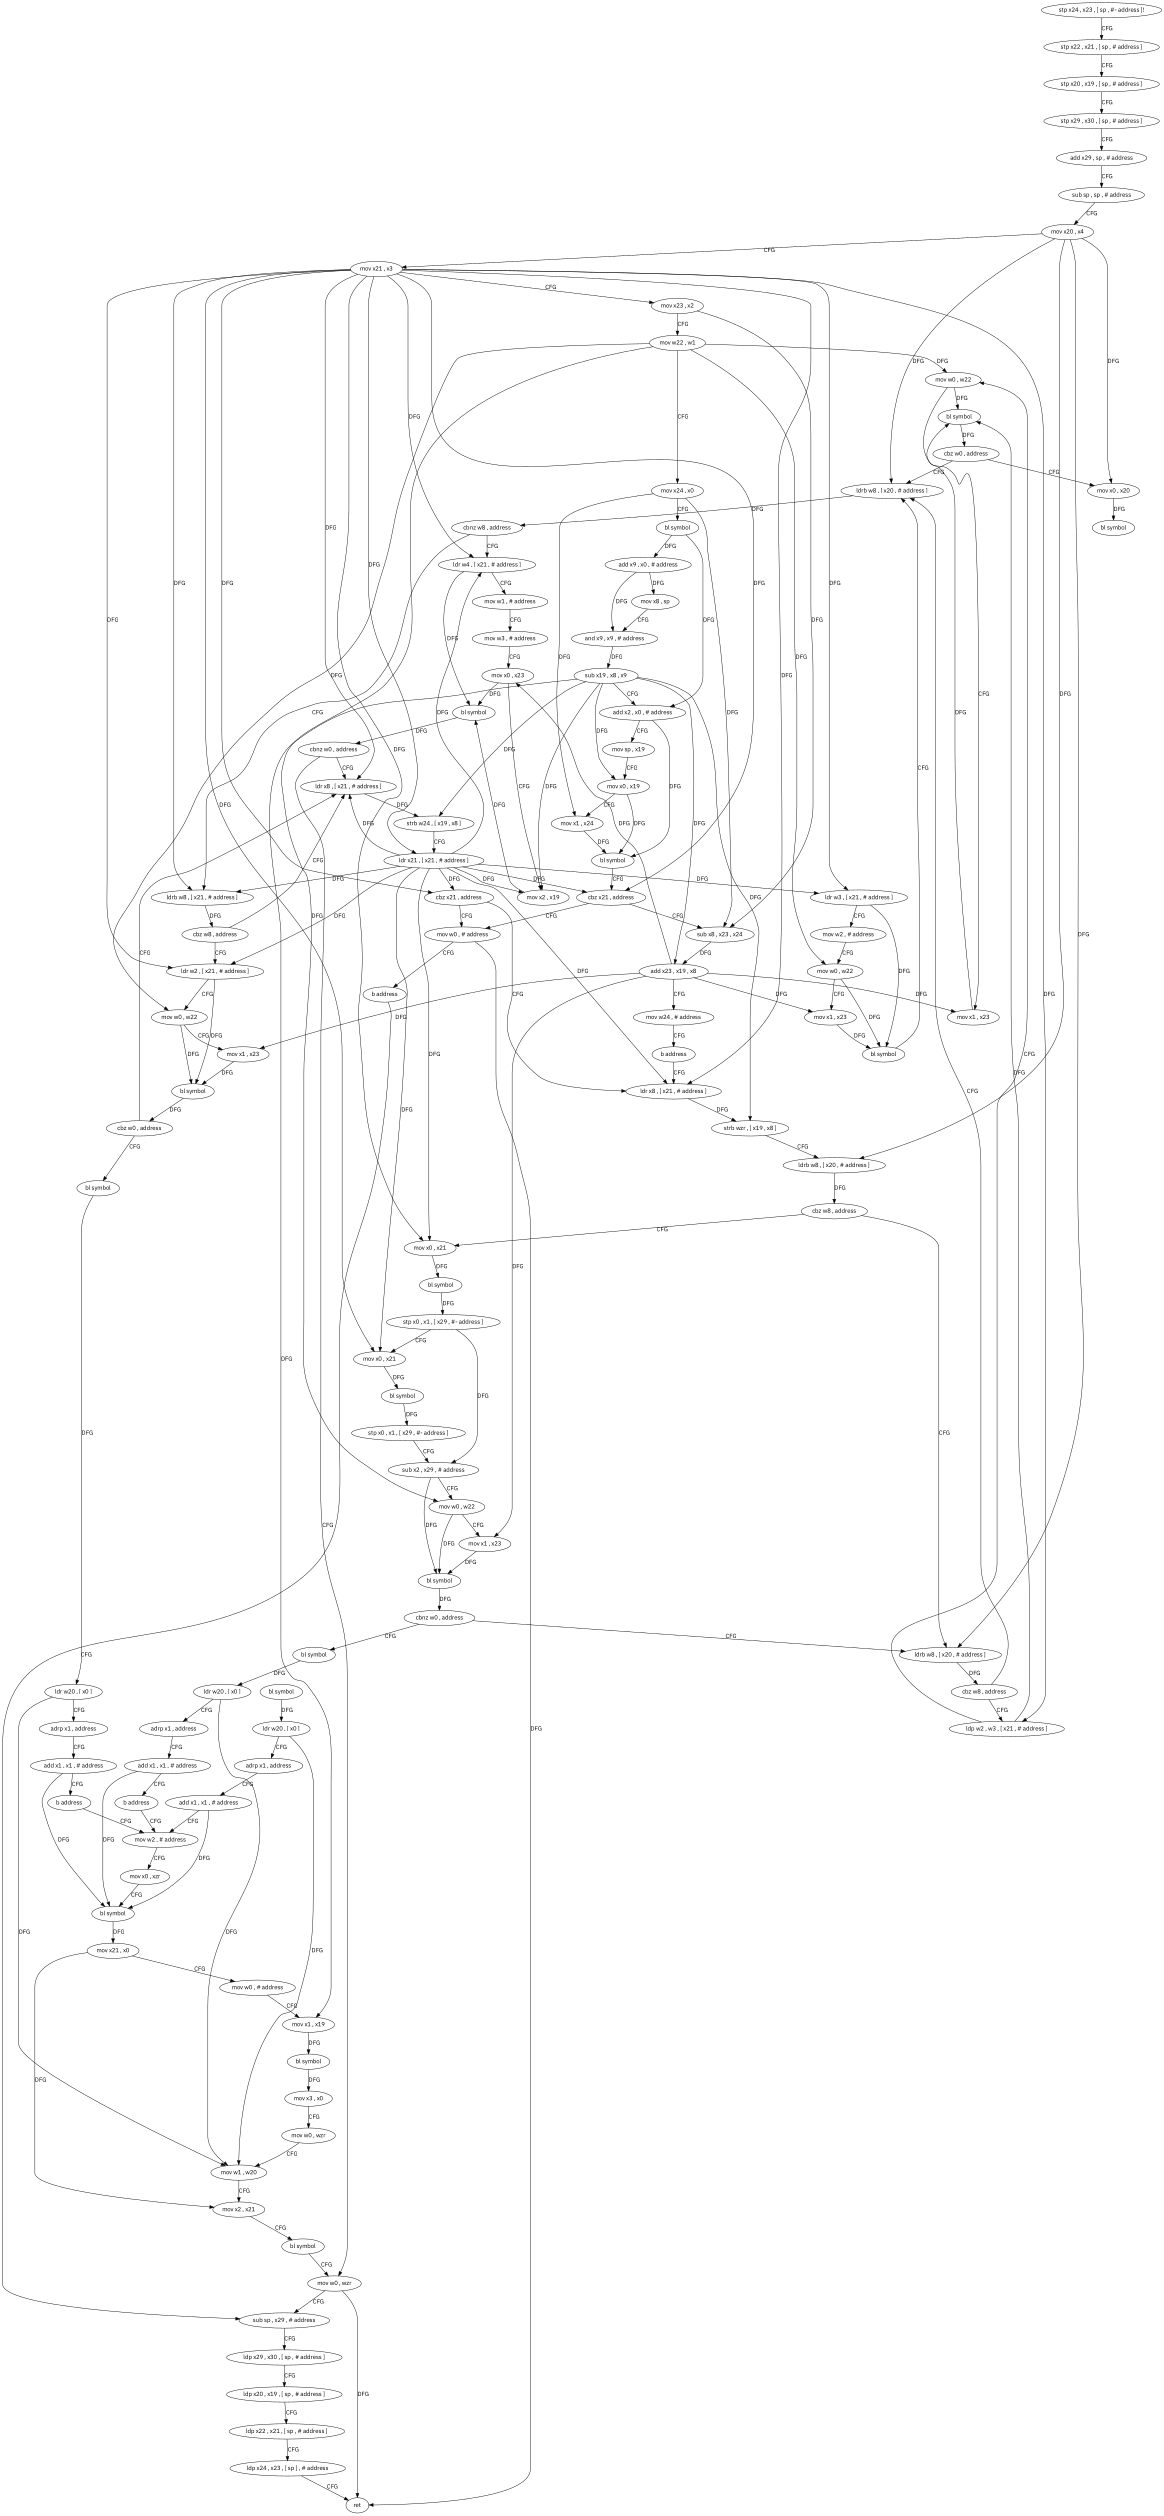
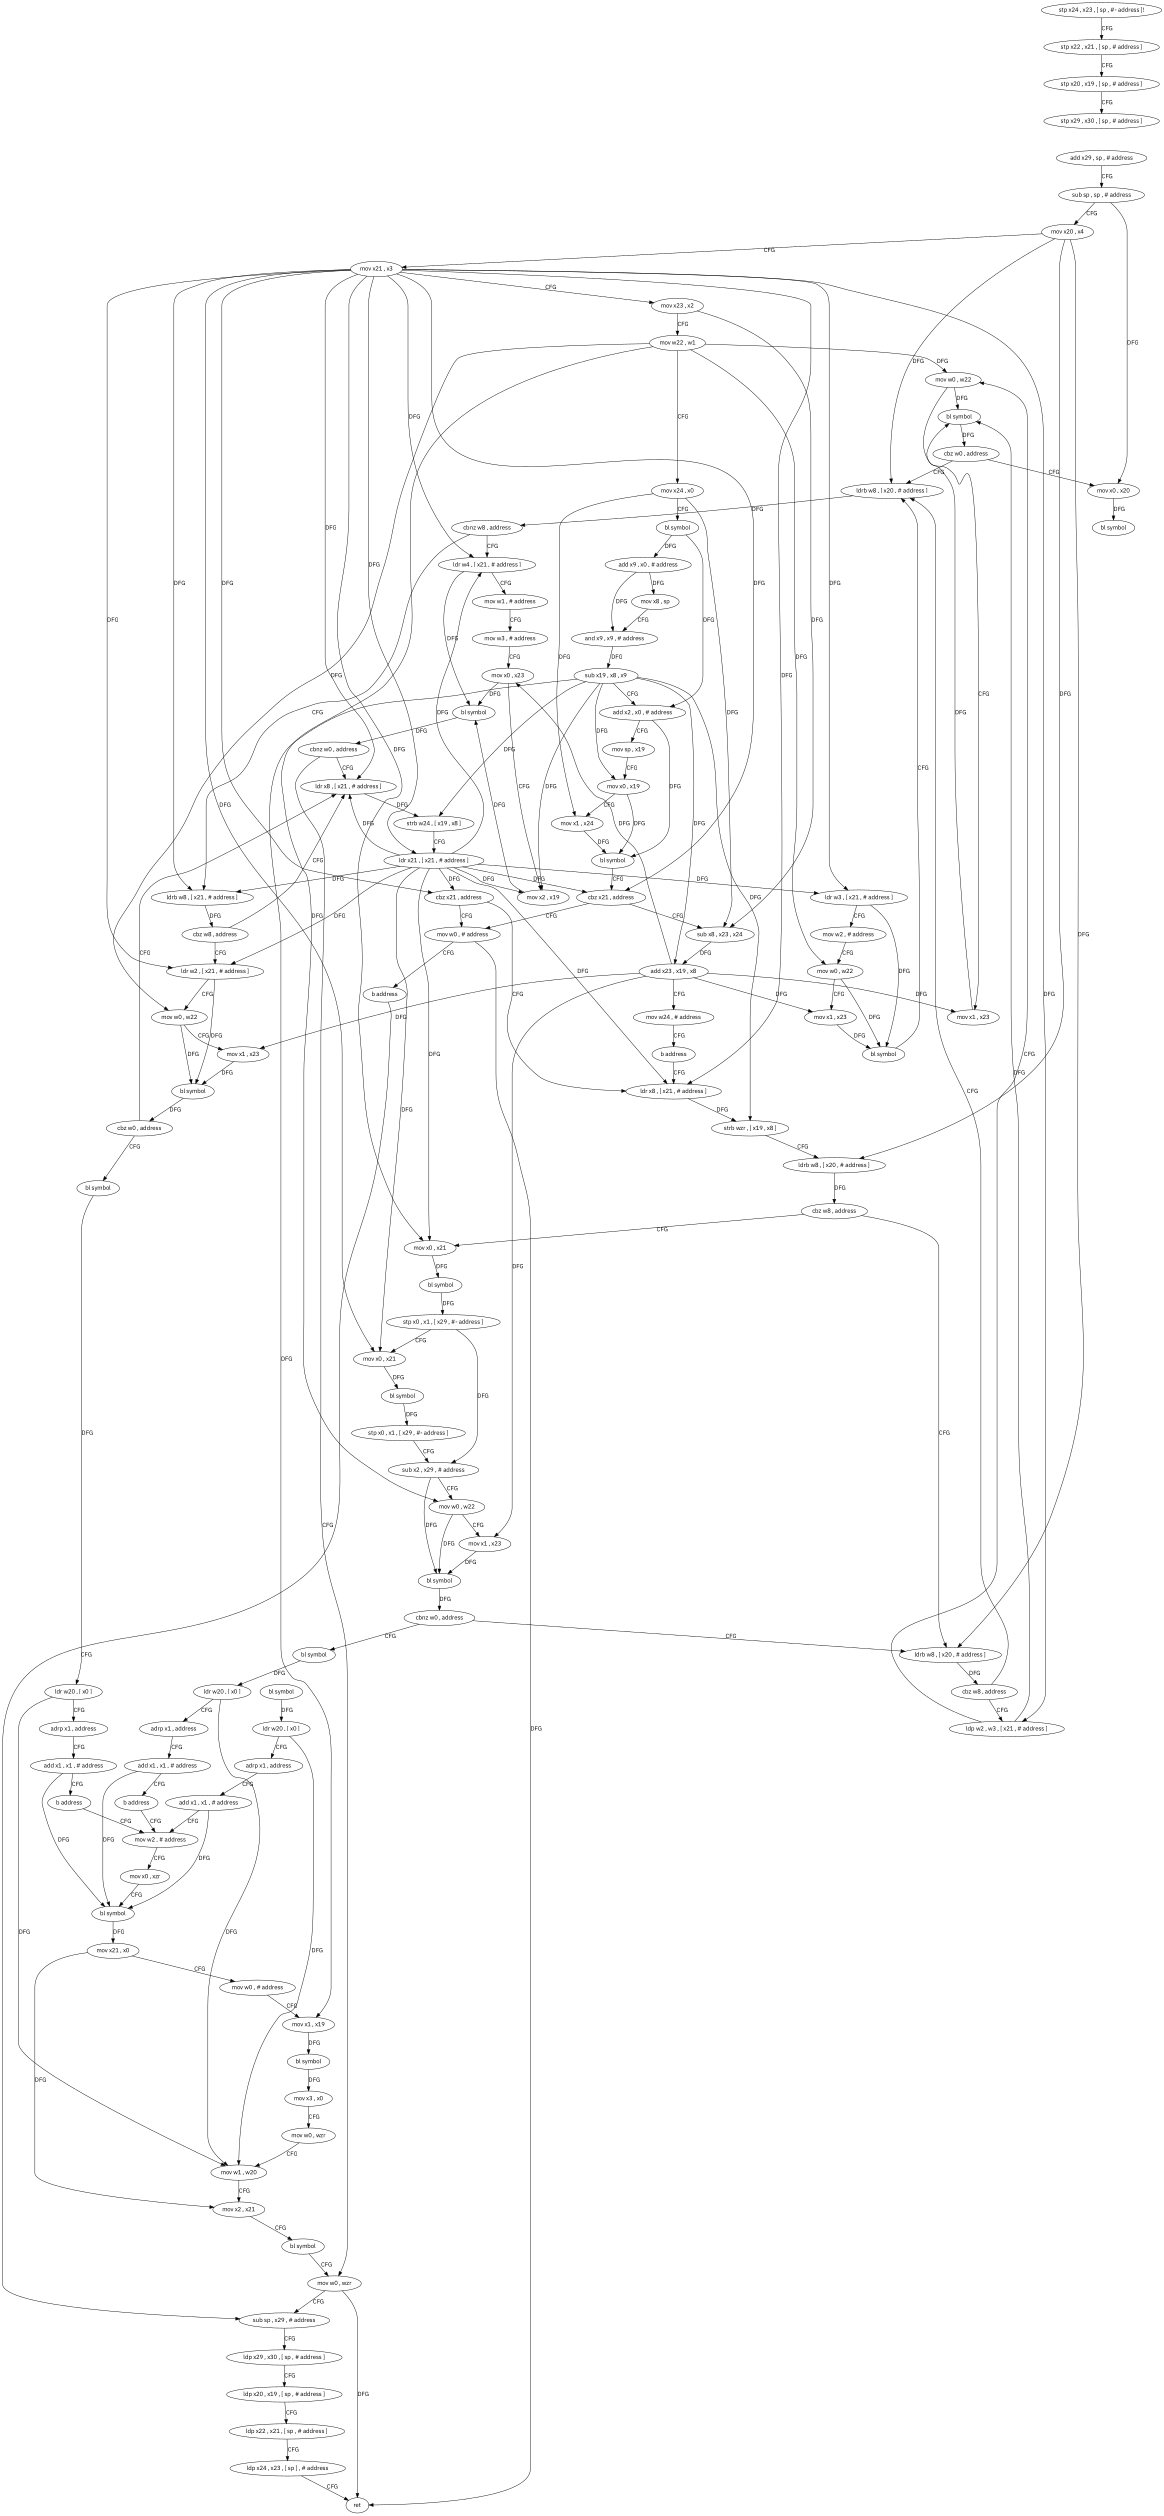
(1102, 137) -> none
(1108, 353) -> (1127, 339)
